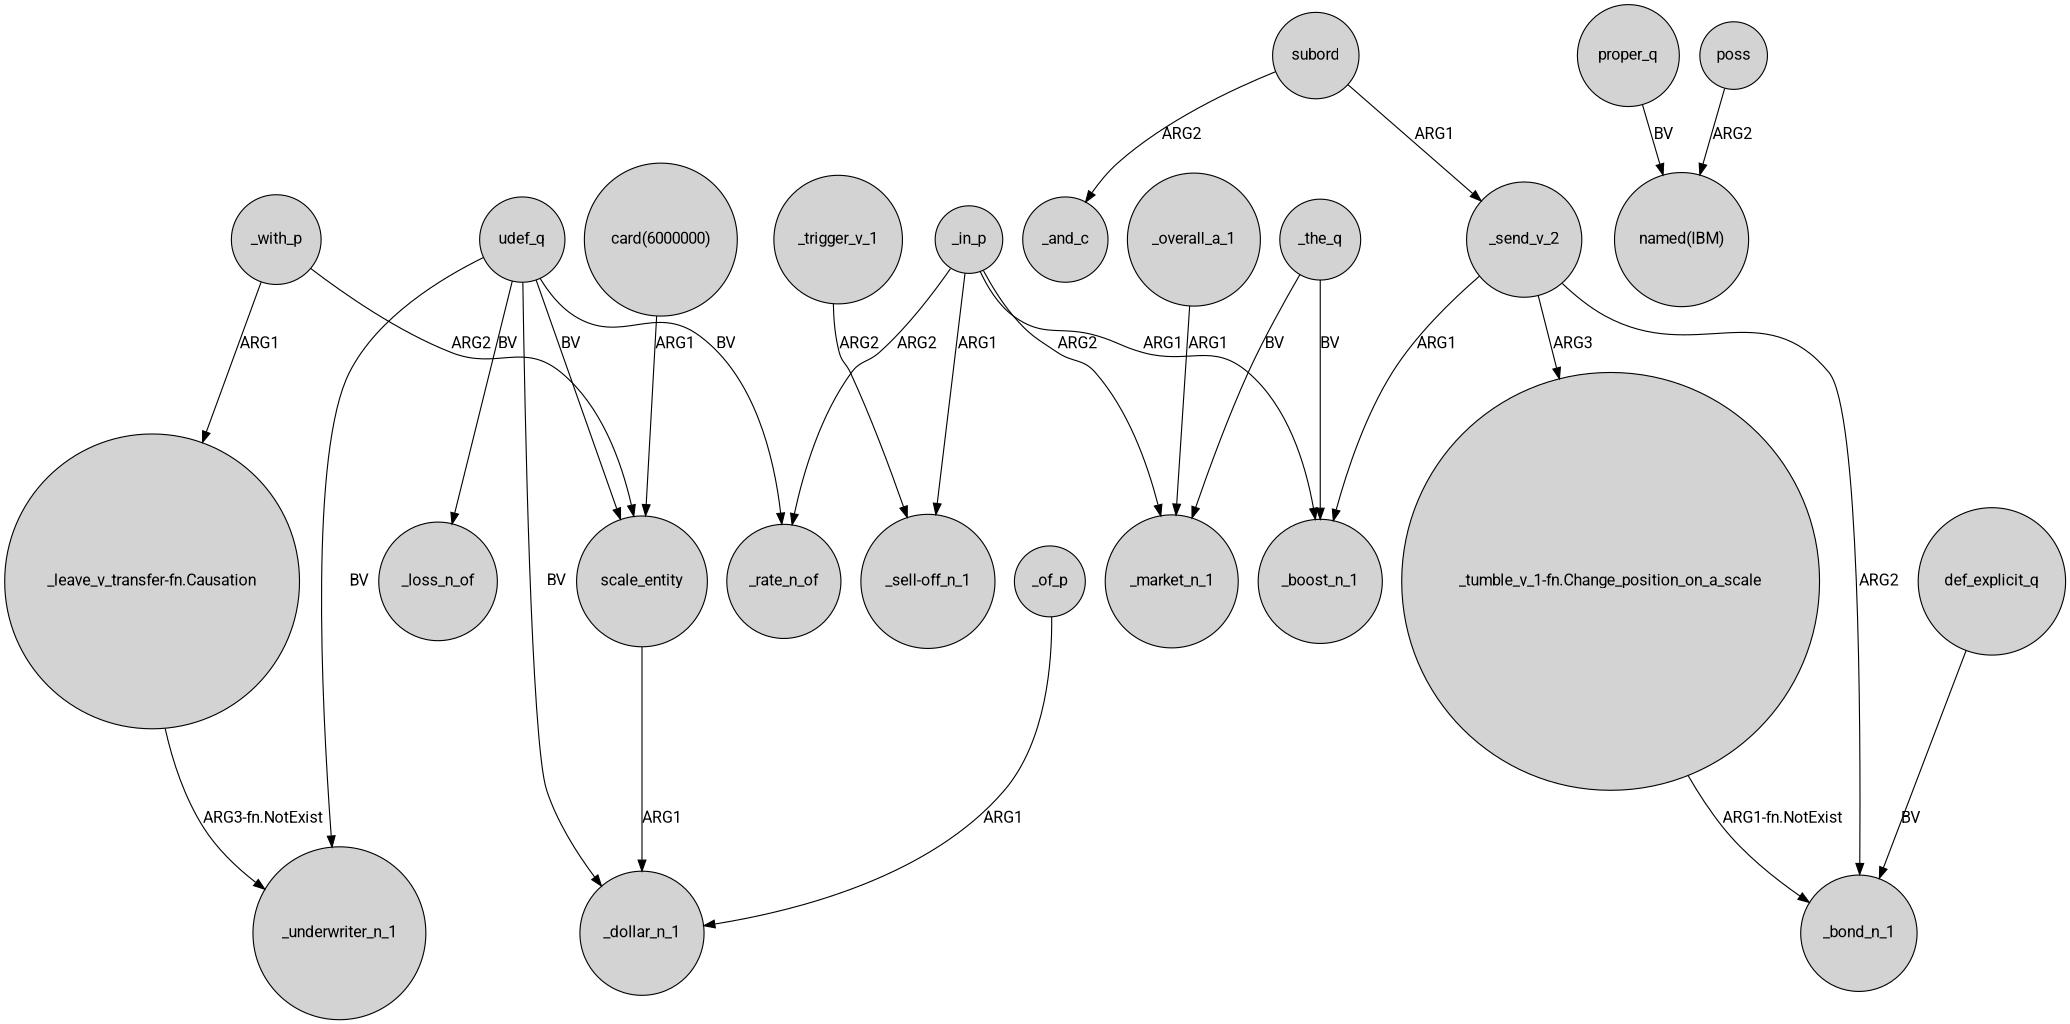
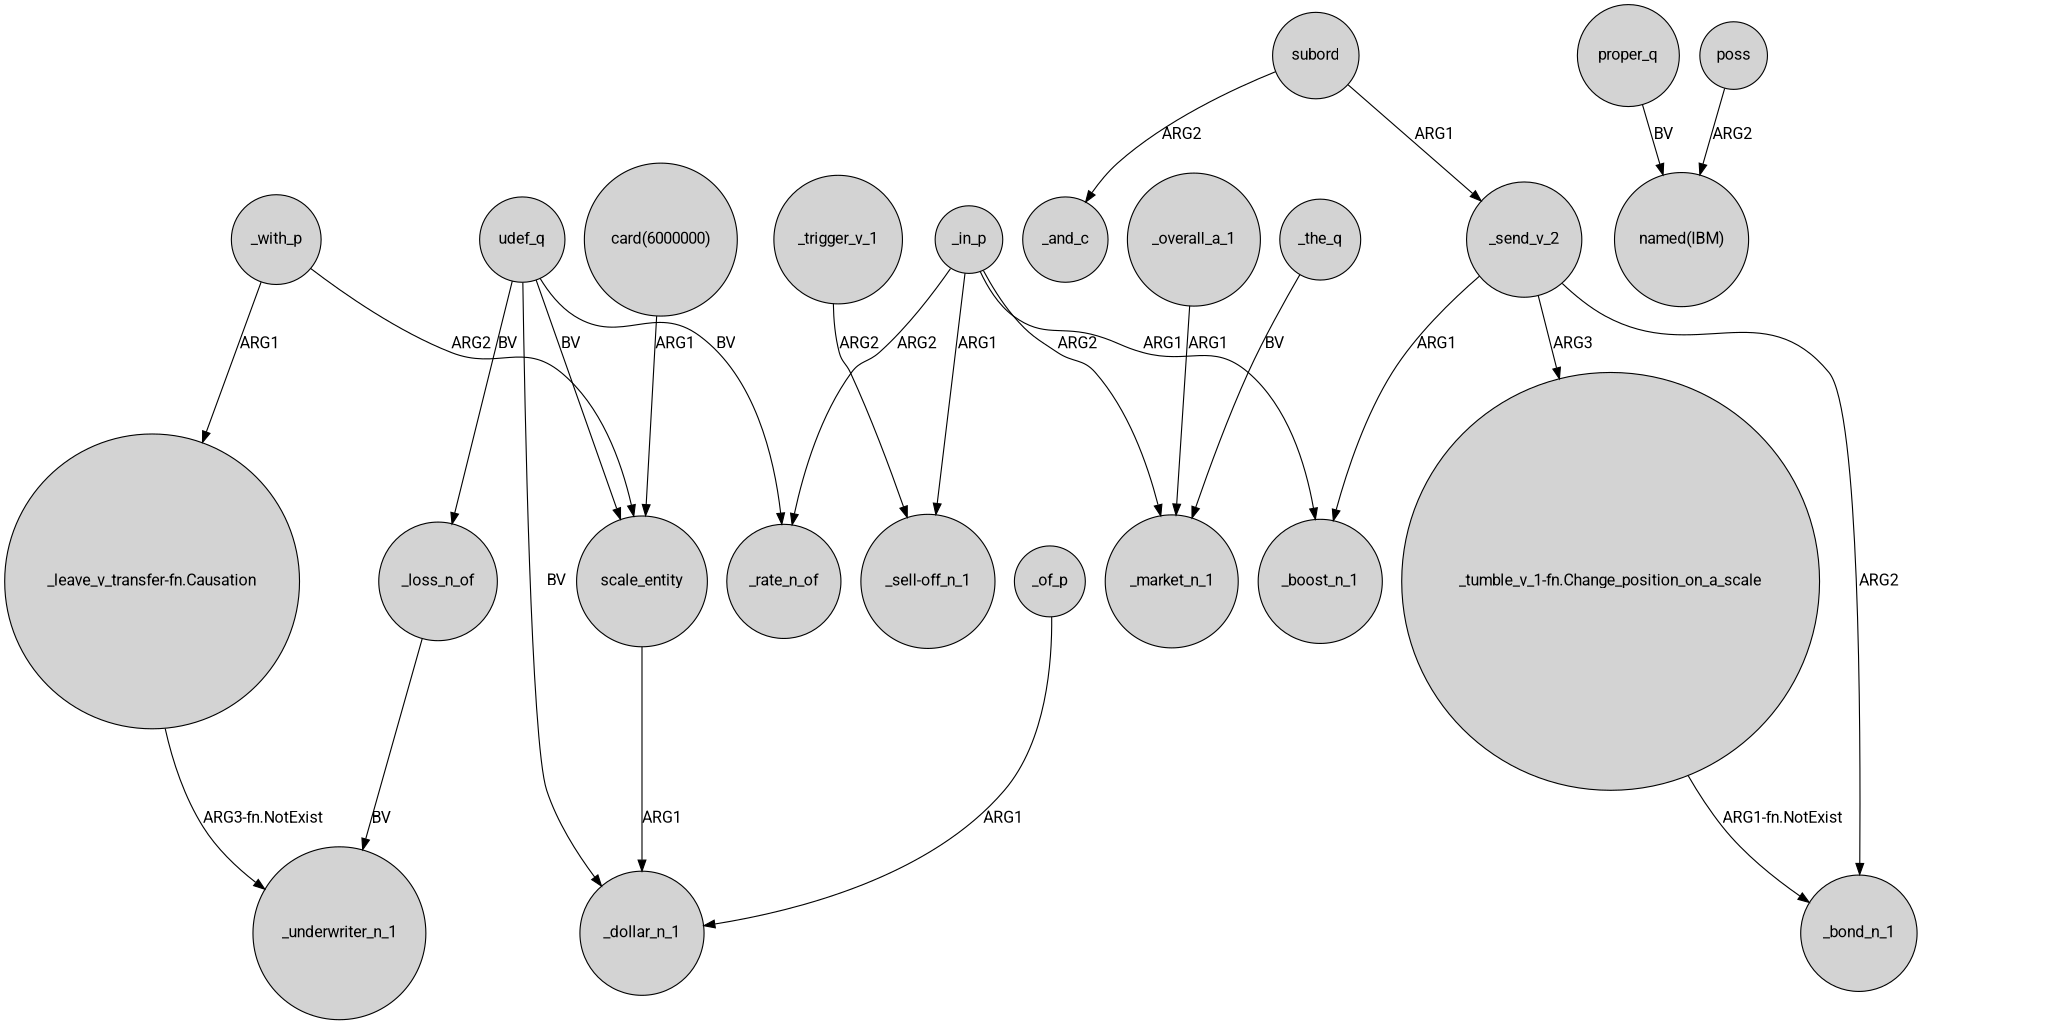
(1320, 394) -> none
(324, 513) -> (394, 739)
(1992, 581) -> none
